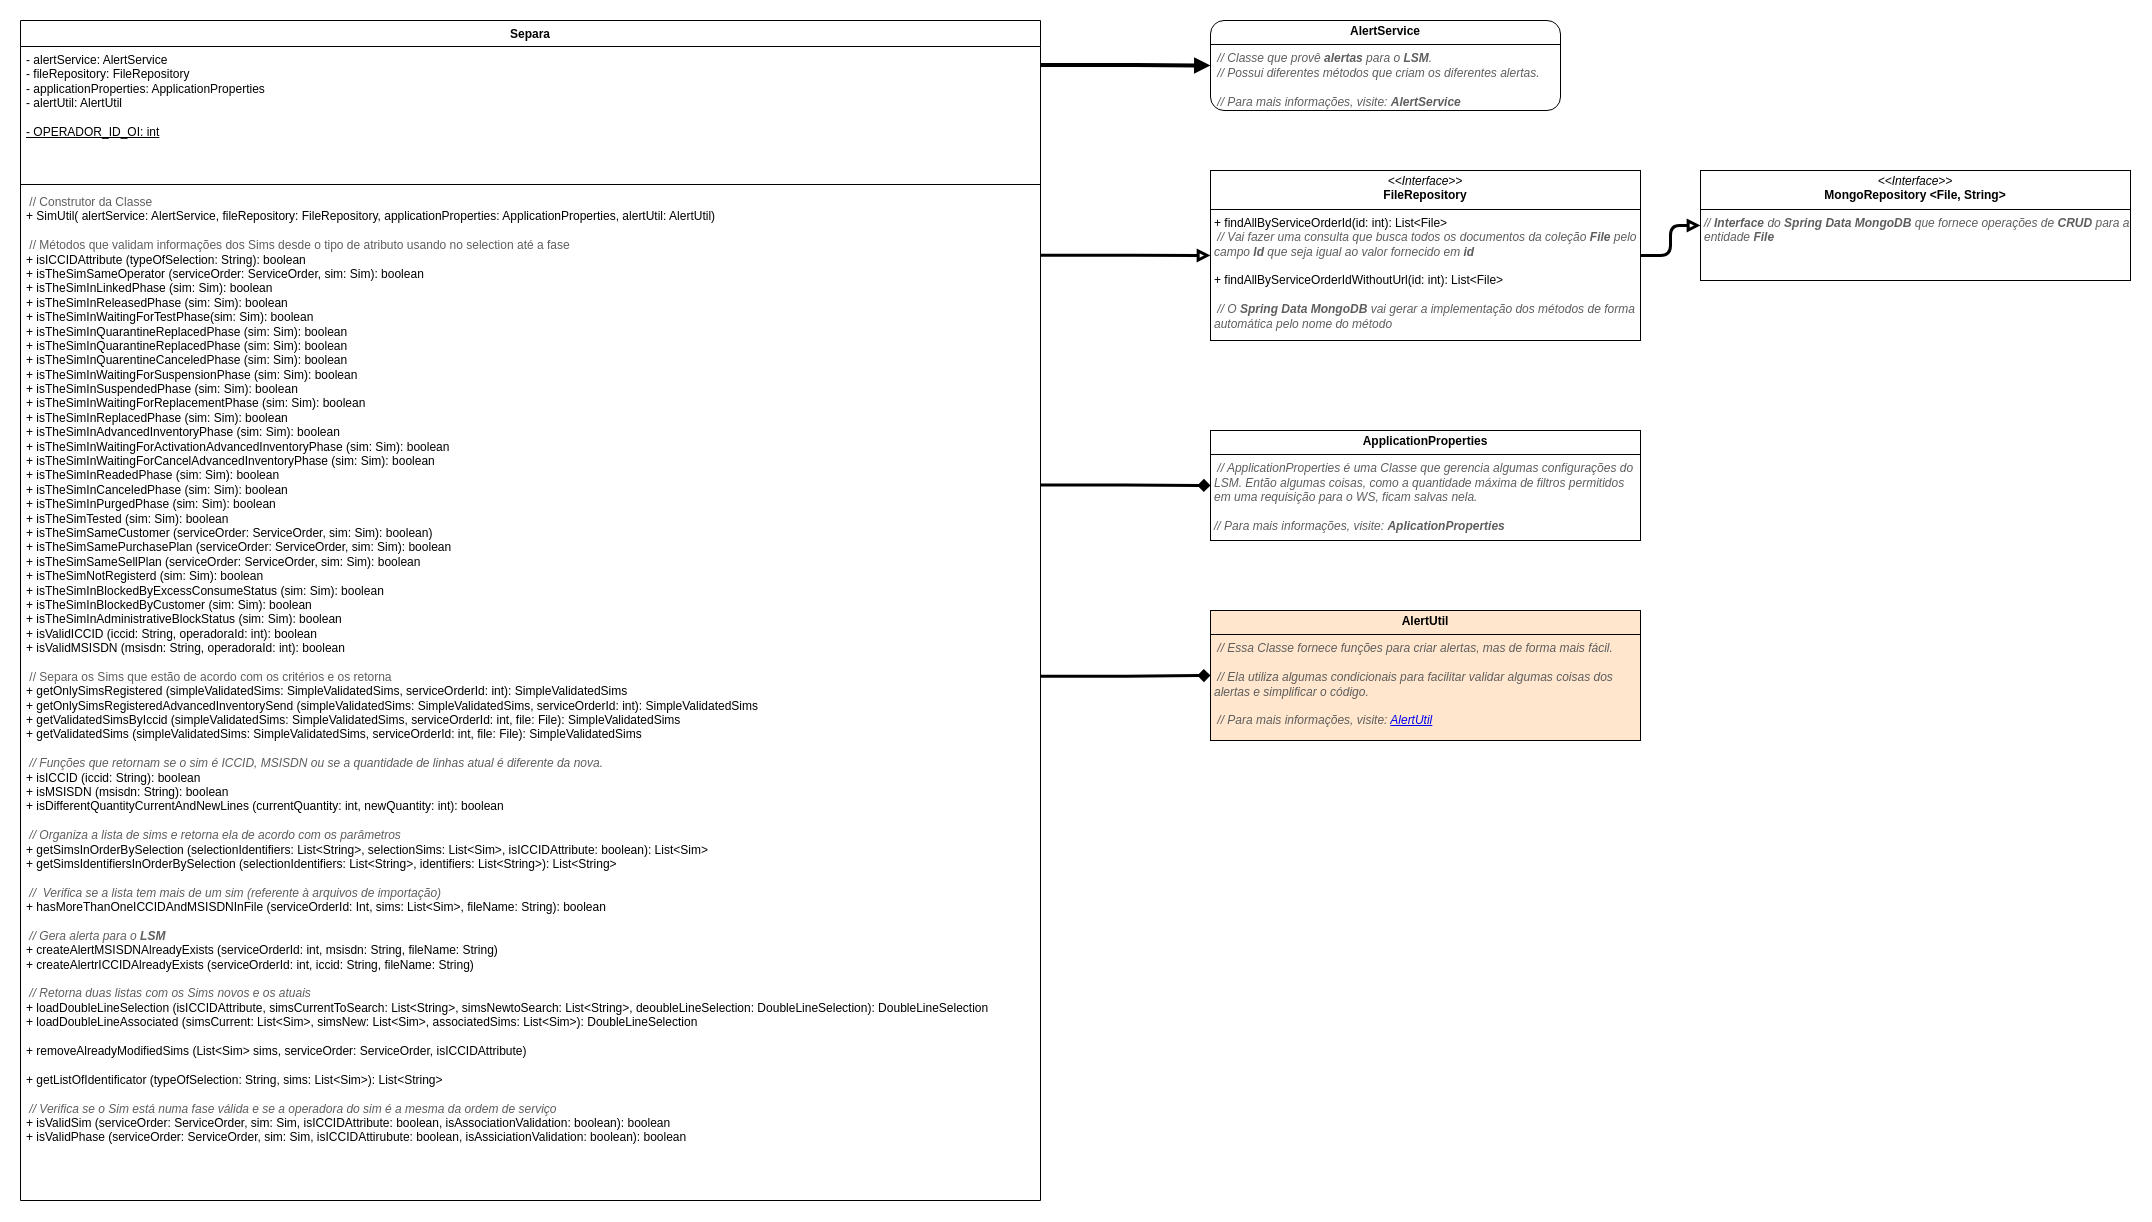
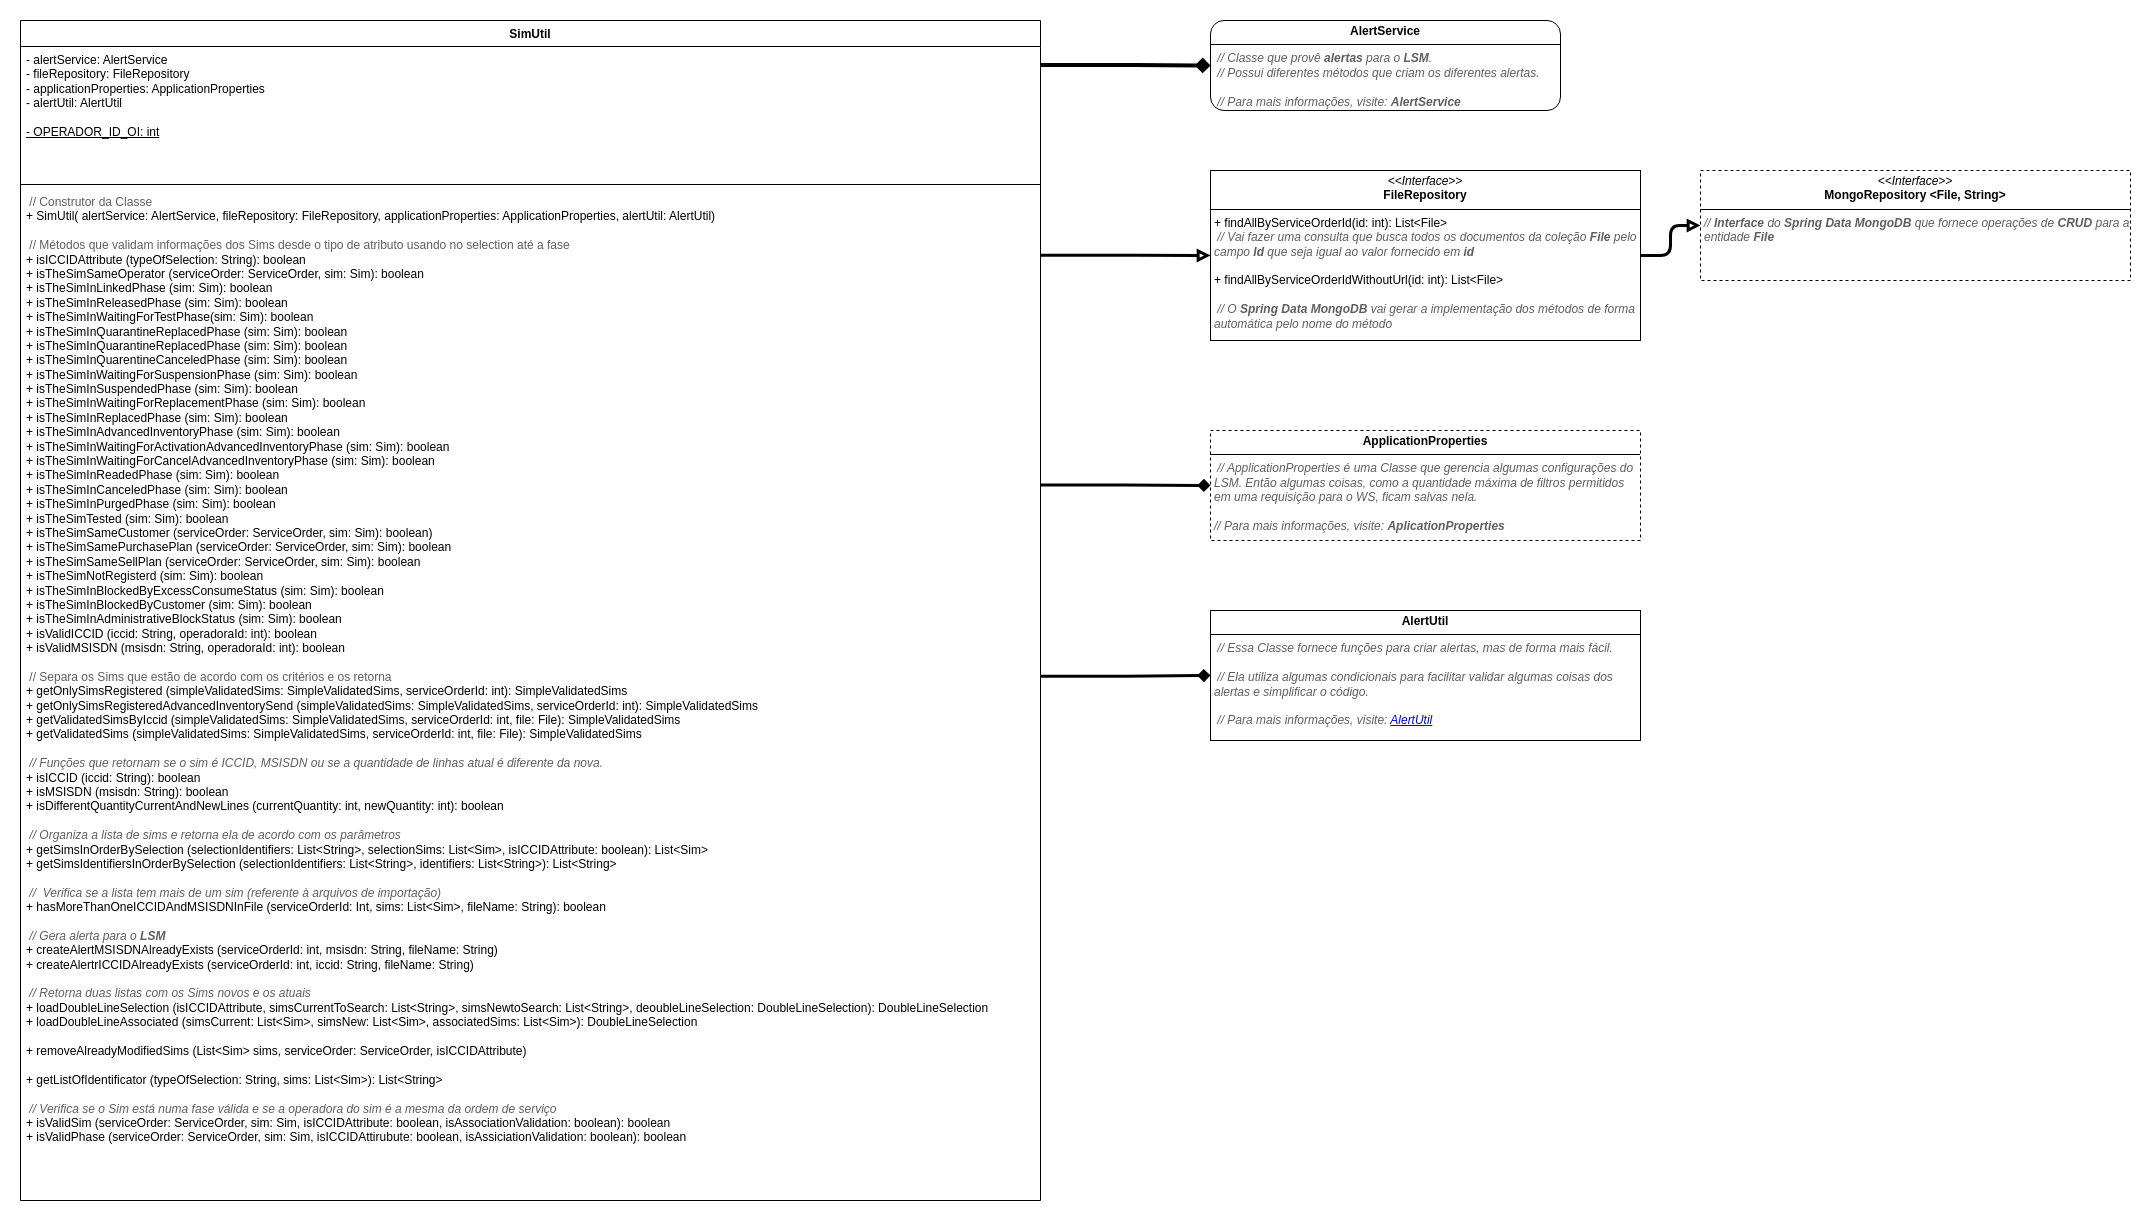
(531, 35) -> (531, 35)
(1194, 65) -> (1195, 65)
(1916, 226) -> (1916, 226)
(1426, 486) -> (1426, 486)
(1426, 676) -> (1426, 676)
